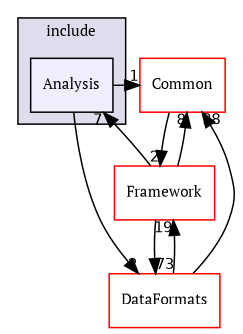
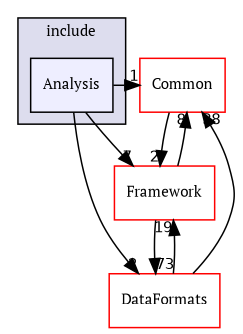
(133, 144) -> (104, 134)
